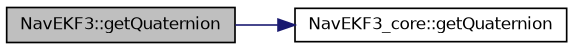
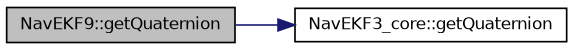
(121, 25) -> (121, 25)
